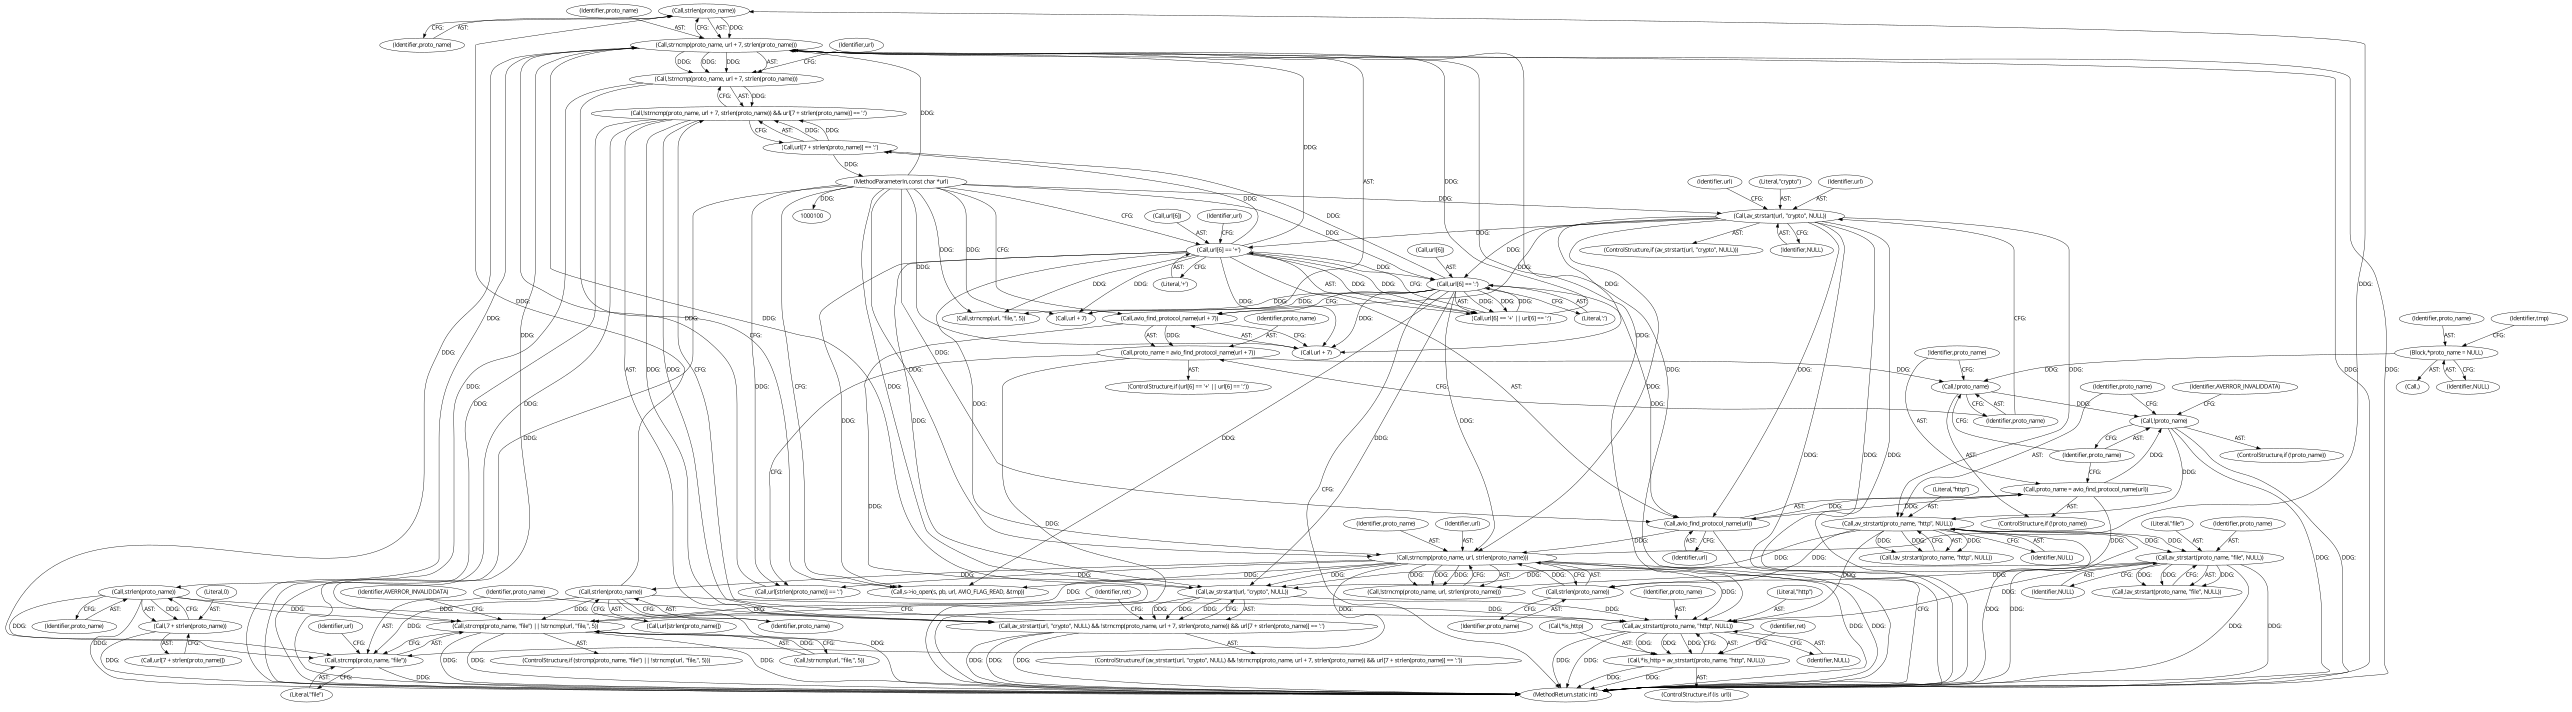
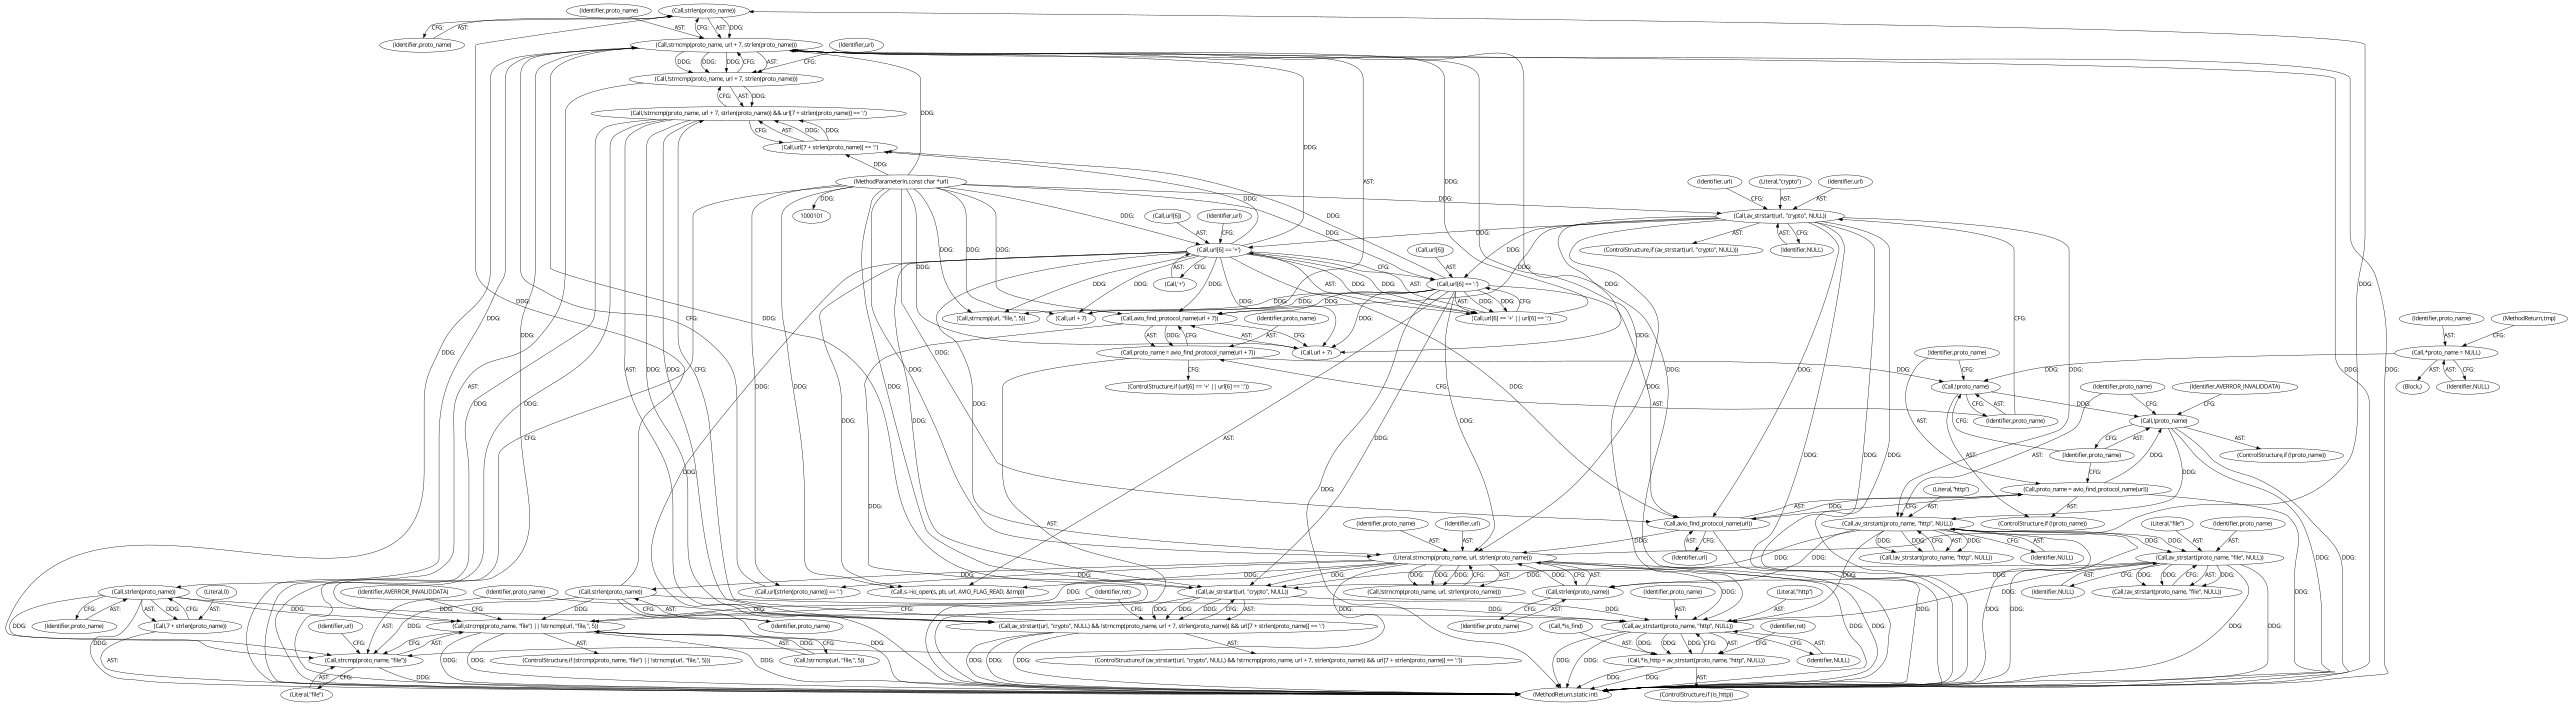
(844, 168) -> (869, 165)
(812, 216) -> (812, 216)
(1128, 216) -> (1128, 216)
(1004, 250) -> (1004, 250)
(1384, 267) -> (1384, 267)
(1175, 285) -> (1175, 285)
(1416, 285) -> (1416, 285)
none -> (1204, 286)
(1332, 302) -> (1332, 302)
(1526, 302) -> (1526, 302)
(693, 319) -> (693, 319)
(1595, 319) -> none
(2529, 319) -> (2529, 319)
(706, 320) -> (743, 64)
(2446, 353) -> (2446, 353)
(1195, 370) -> (1195, 370)
(858, 384) -> (1185, 337)
(474, 387) -> (474, 387)
(801, 387) -> (801, 387)
(1517, 387) -> (1517, 387)
(2413, 387) -> (2413, 387)
(1659, 404) -> (1659, 404)
(531, 438) -> (531, 438)
(1230, 438) -> (1230, 438)
(1329, 490) -> (1329, 490)
(1912, 507) -> (1912, 507)
(1053, 524) -> (1053, 524)
(1463, 558) -> (1463, 558)
(1802, 574) -> (2297, 663)
none -> (663, 586)
(1924, 609) -> (1924, 609)
(684, 627) -> none
(1566, 627) -> (1566, 627)
(113, 661) -> (113, 661)
(183, 661) -> none
(1696, 695) -> (1696, 695)
